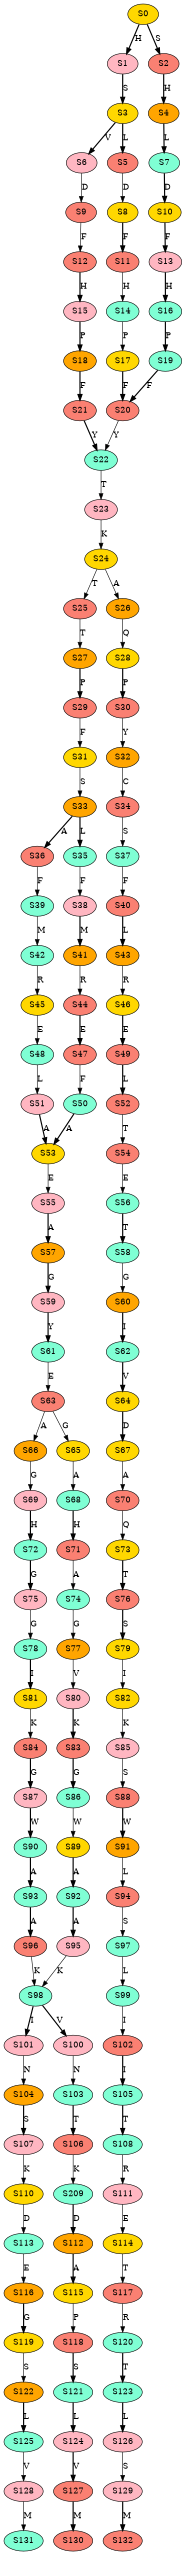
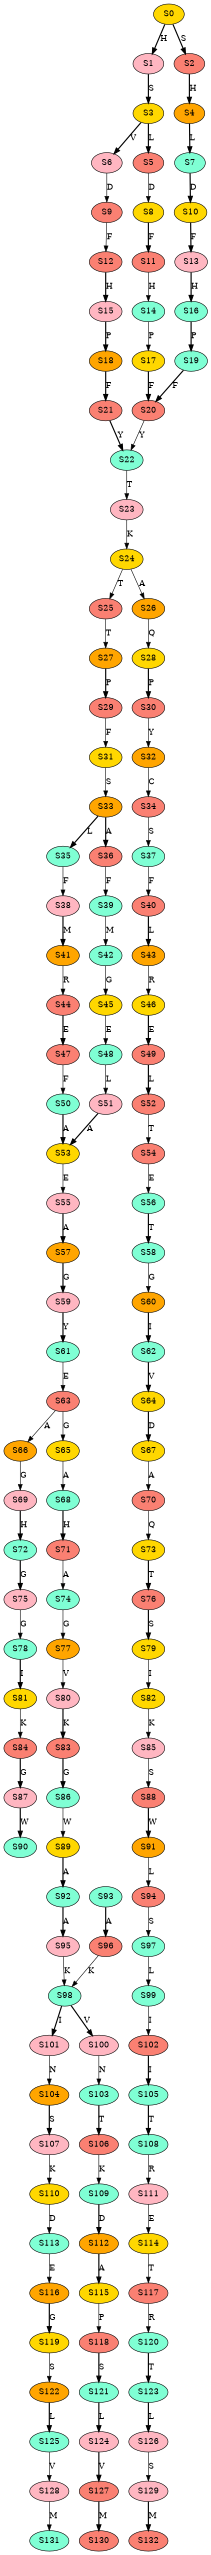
(40, 980) -> (109, 980)
(30, 1869) -> none
(73, 2194) -> (99, 2194)
